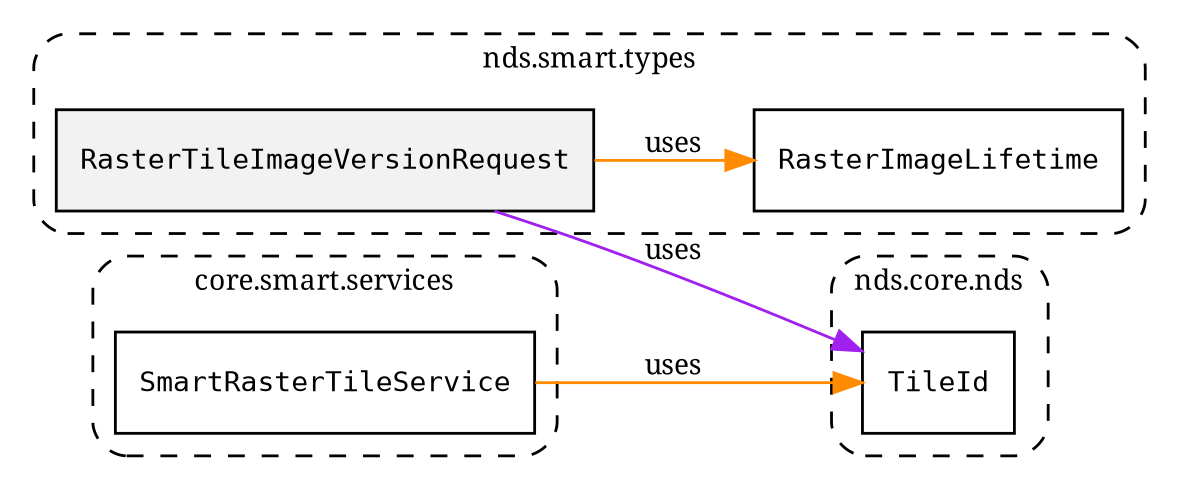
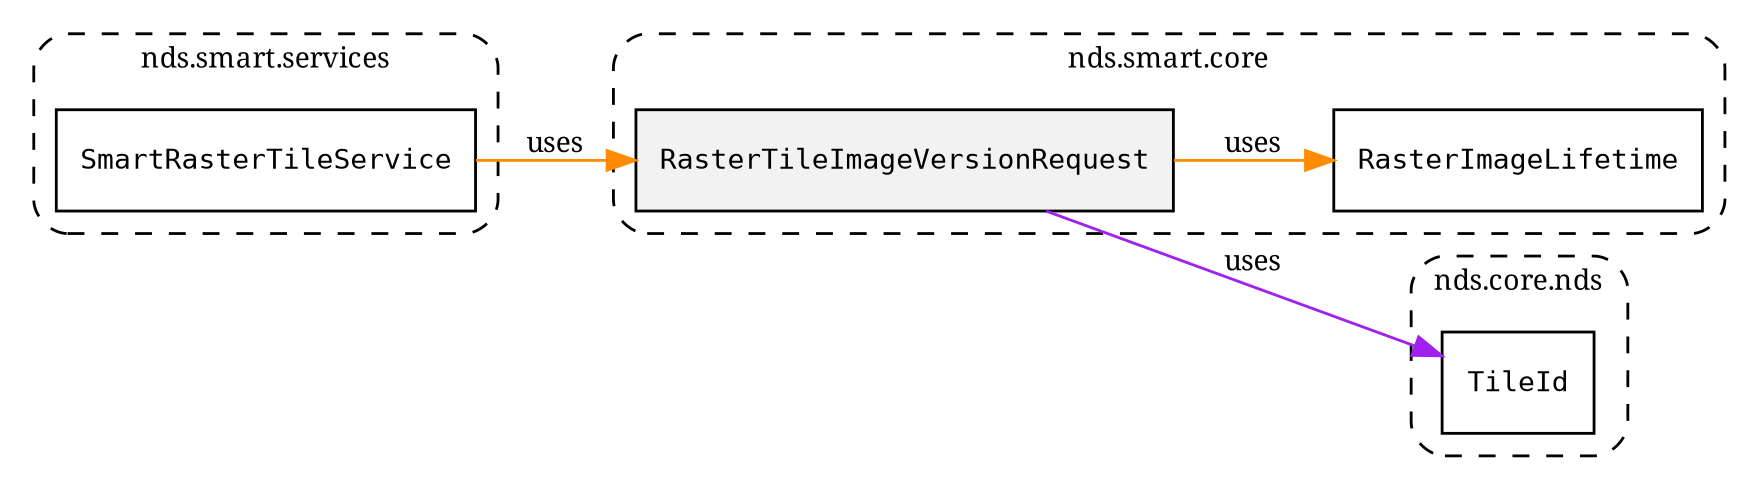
(590, 60) -> (1169, 60)
(325, 283) -> (266, 60)
(685, 383) -> (541, 160)
